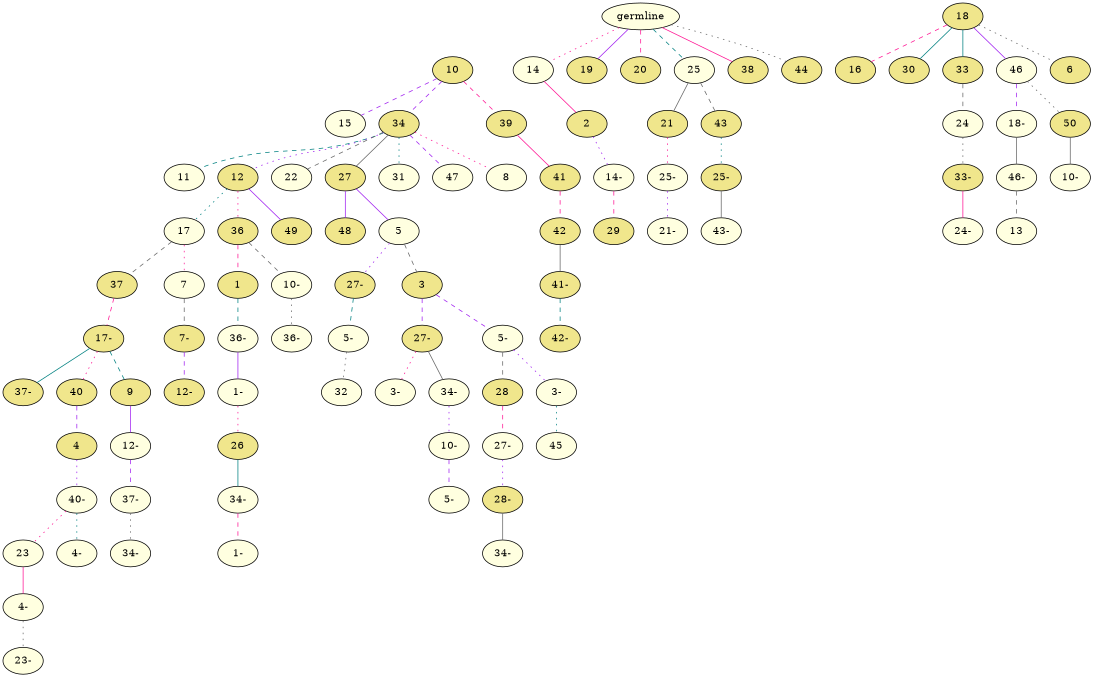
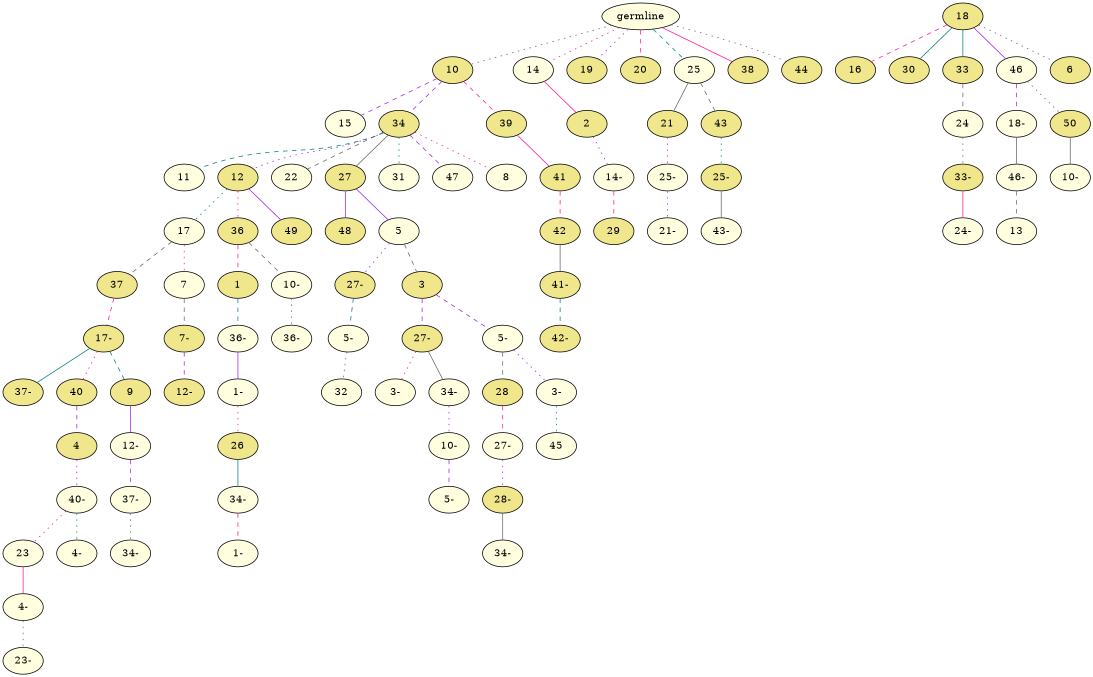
(613, 44) -> (613, 44)
none -> (541, 45)
